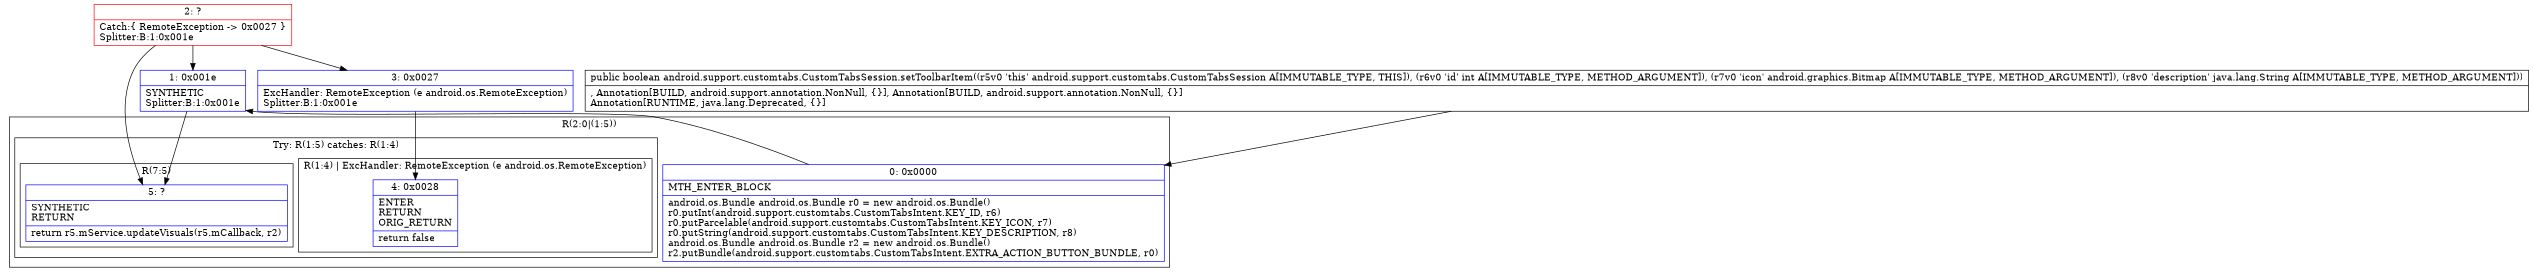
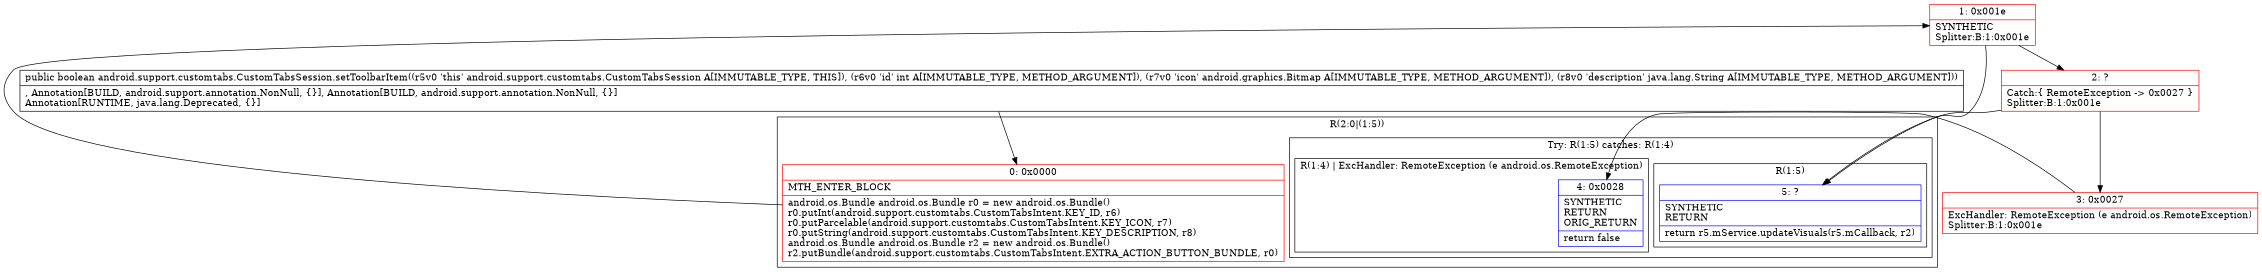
(193, 54) -> (2038, 56)
(193, 91) -> (1983, 25)
(415, 91) -> (2100, 213)
(157, 171) -> (1790, 171)
(396, 203) -> (1593, 203)
(914, 213) -> (1033, 213)
